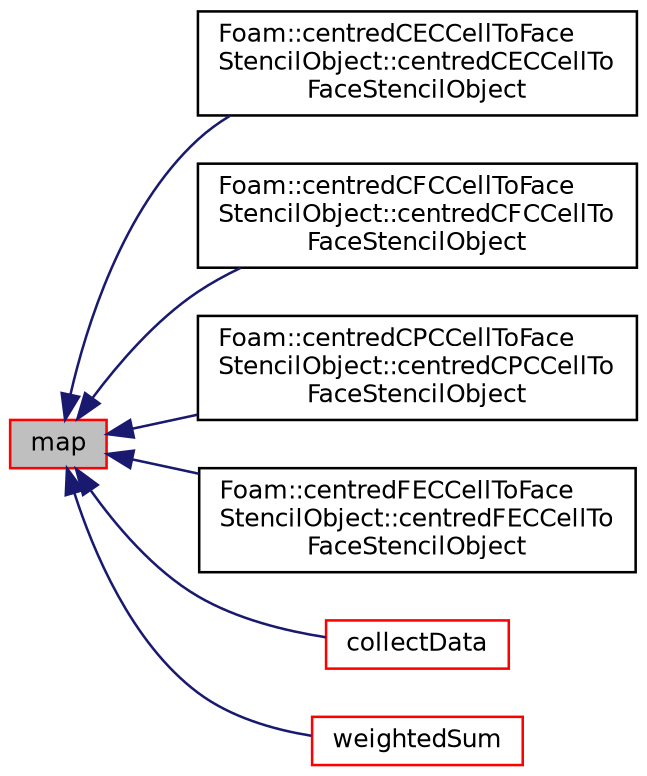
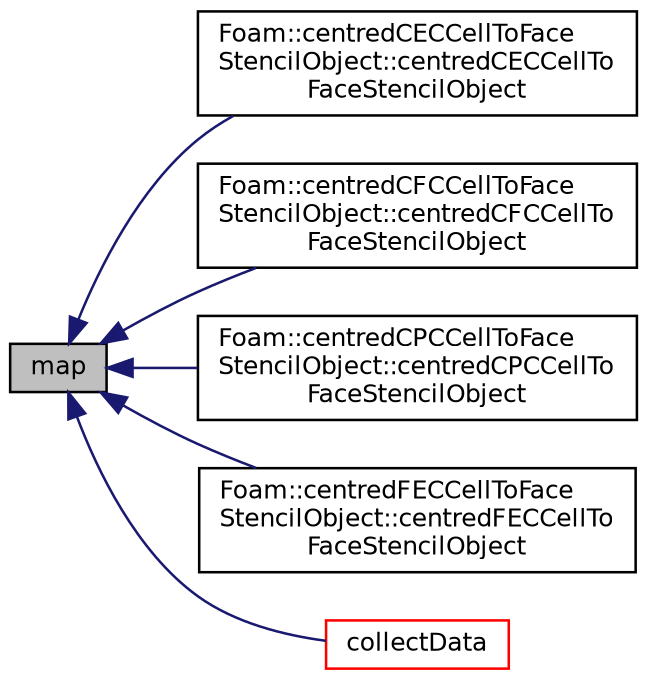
(58, 444) -> (58, 368)
(417, 741) -> none
